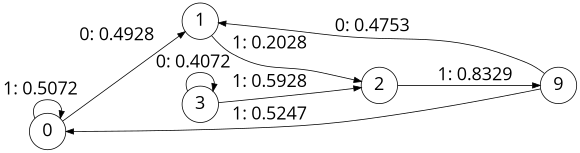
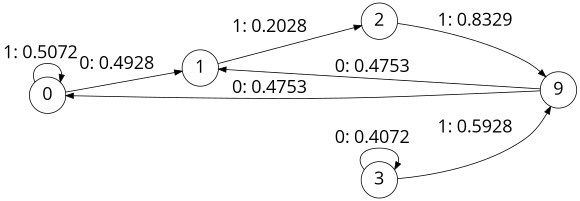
(286, 96) -> (480, 161)
(277, 115) -> (277, 88)
